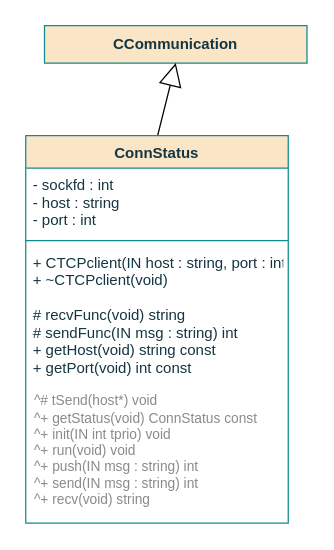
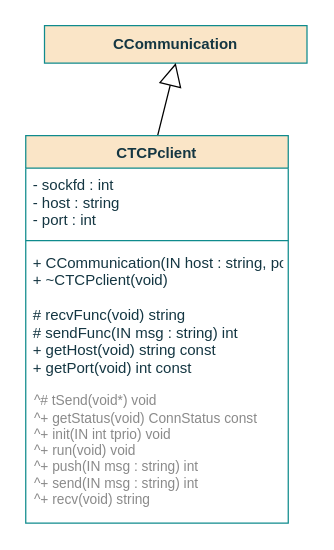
(156, 153) -> (156, 153)
(182, 263) -> (198, 263)
(162, 451) -> (162, 451)
